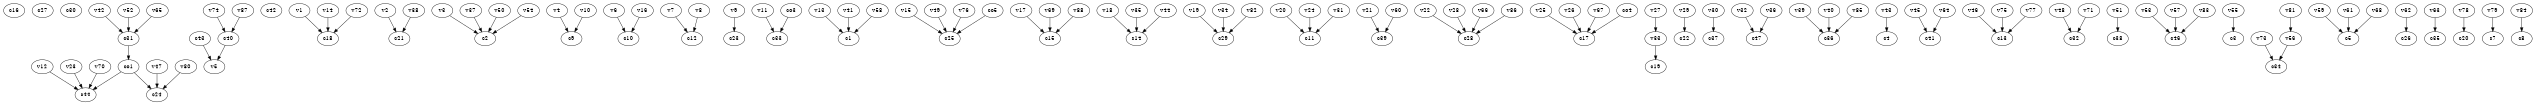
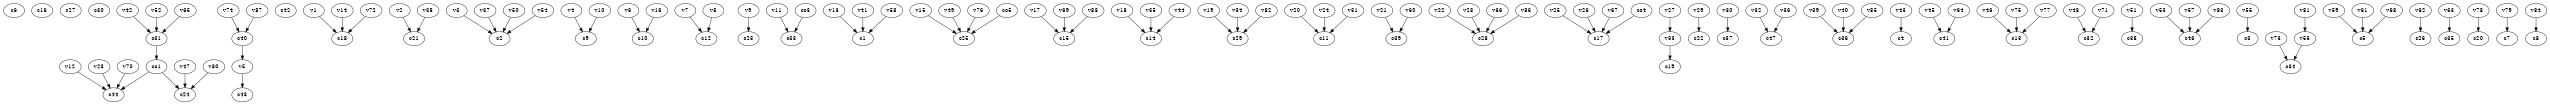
none -> (14, 11)
(206, 51) -> (242, 79)
